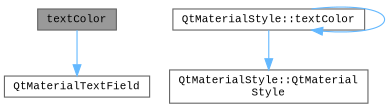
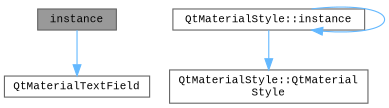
(77, 20) -> (77, 20)
(269, 20) -> (269, 20)
